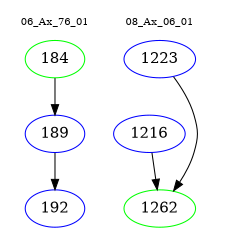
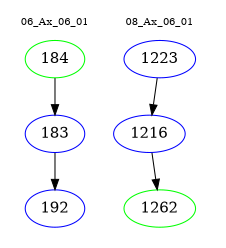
(55, 22) -> (55, 22)
(197, 129) -> (155, 91)
(55, 134) -> (55, 134)
